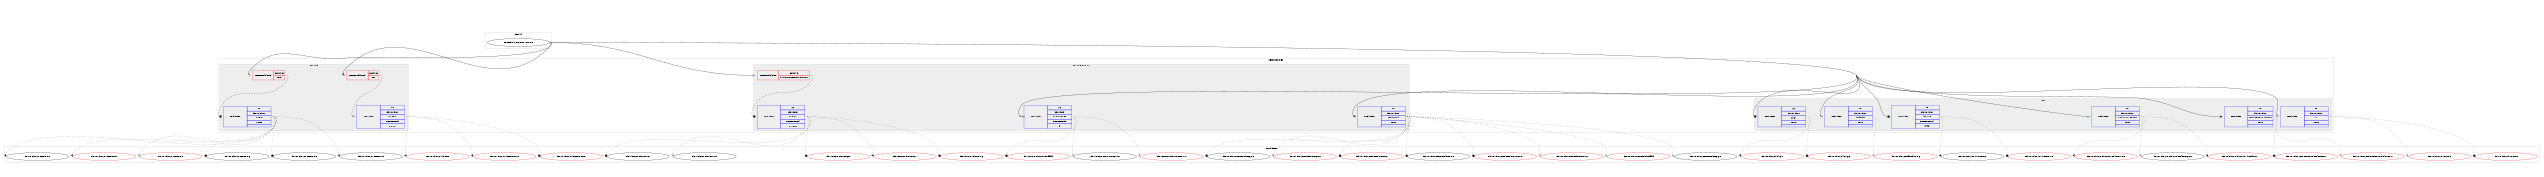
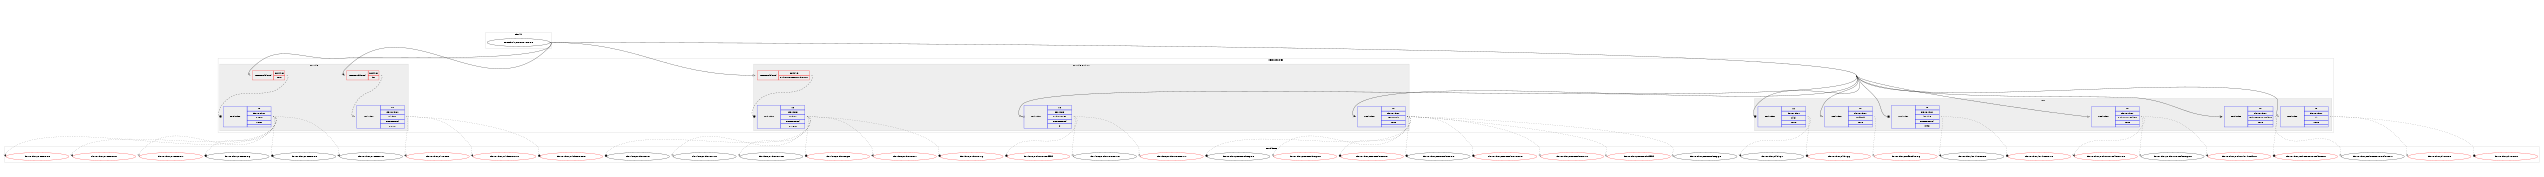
(38, 157) -> (38, 157)
none -> (771, 157)
(1772, 157) -> (1772, 157)
(2373, 157) -> (2373, 157)
